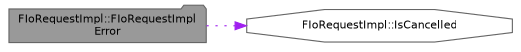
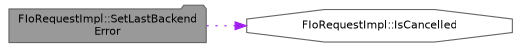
(108, 26) -> (108, 26)
